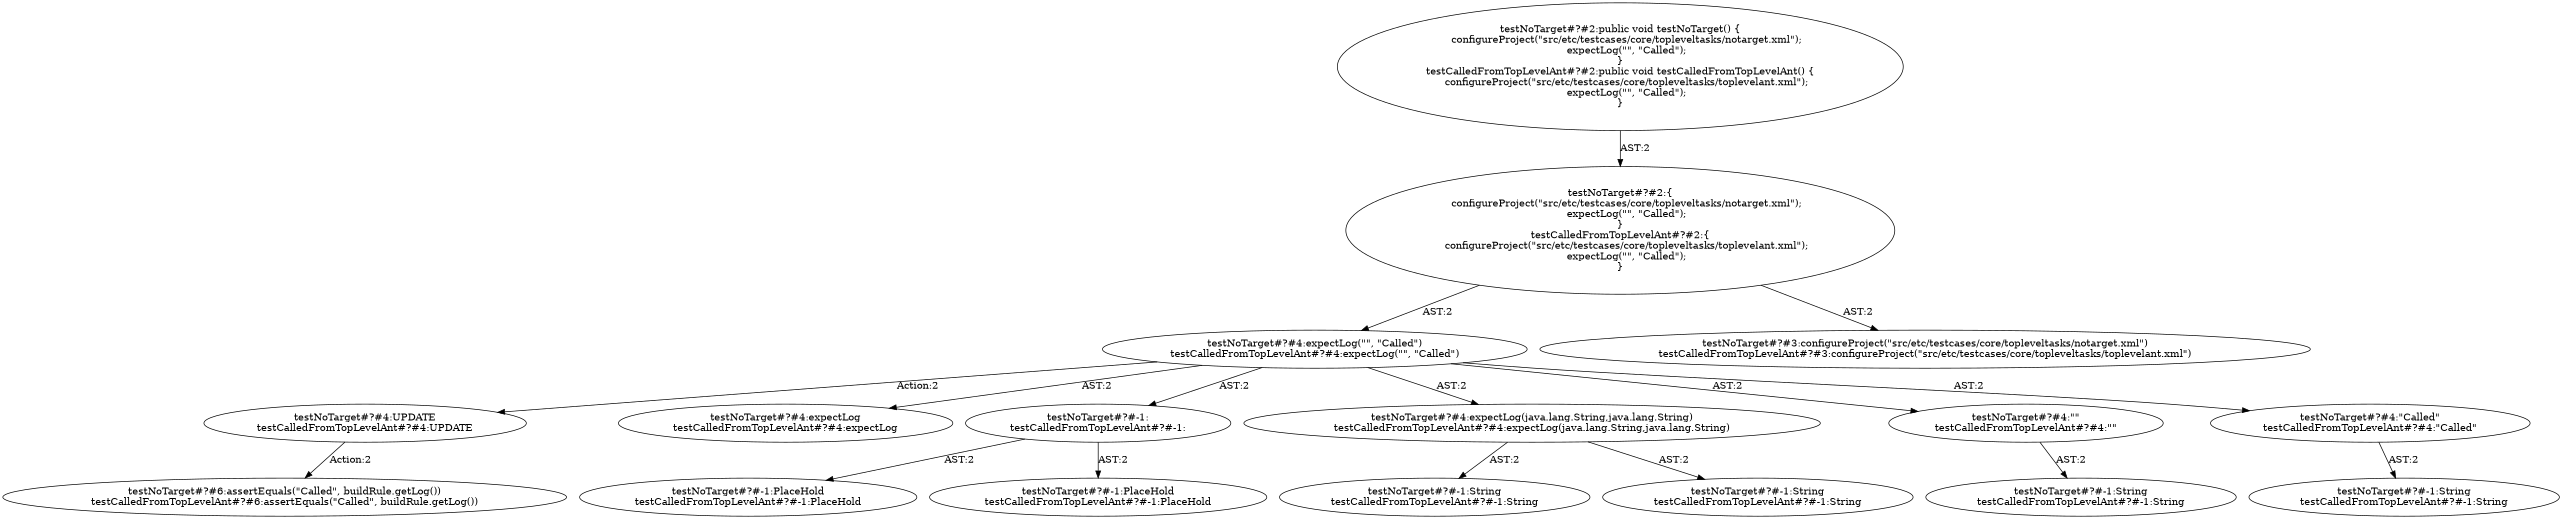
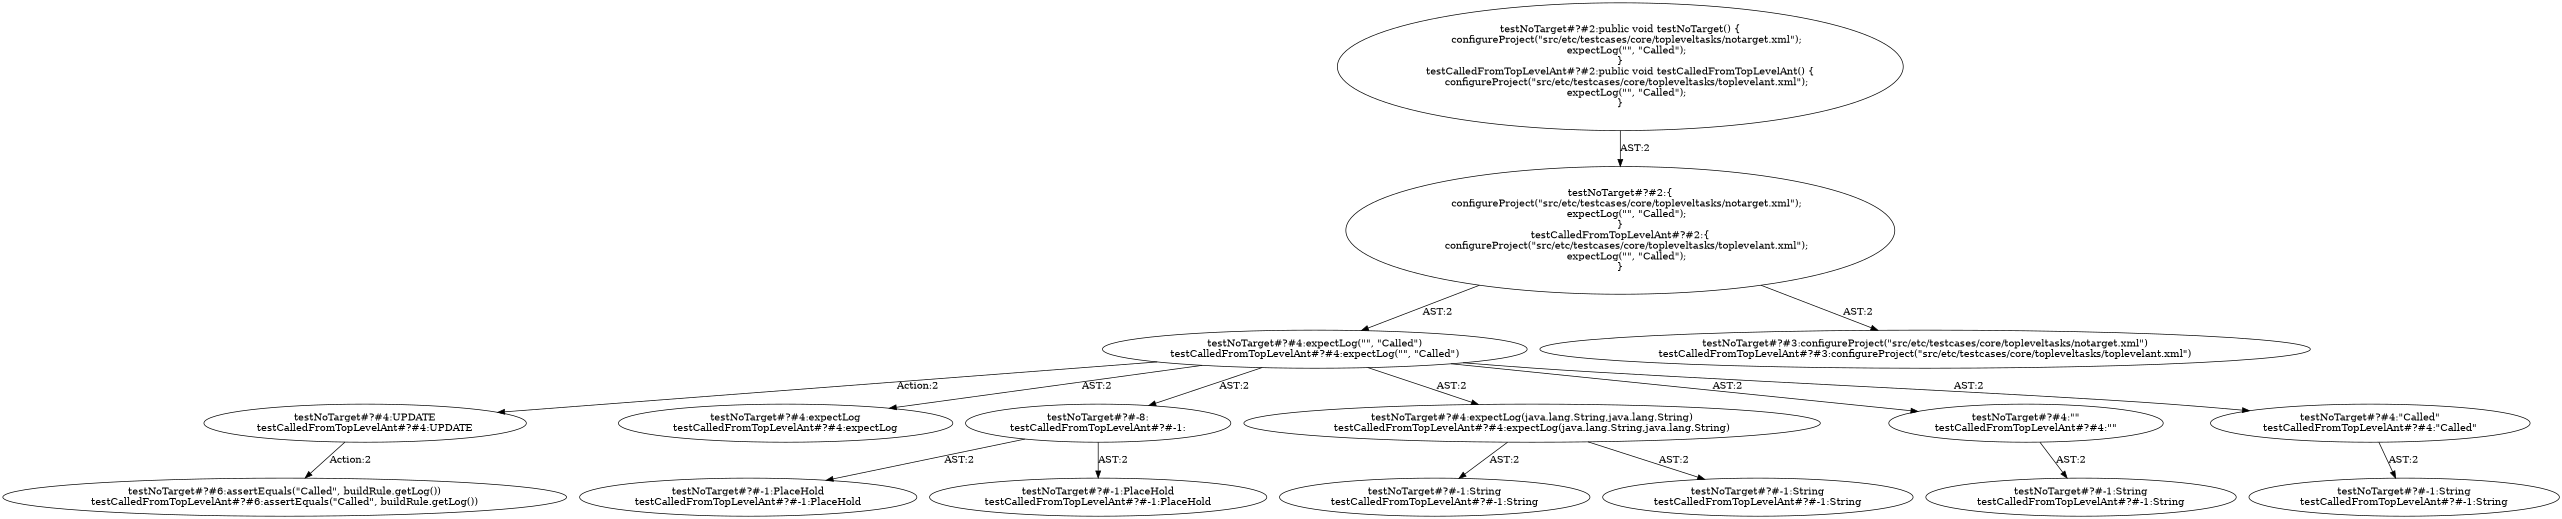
(1098, 423) -> (1098, 423)
